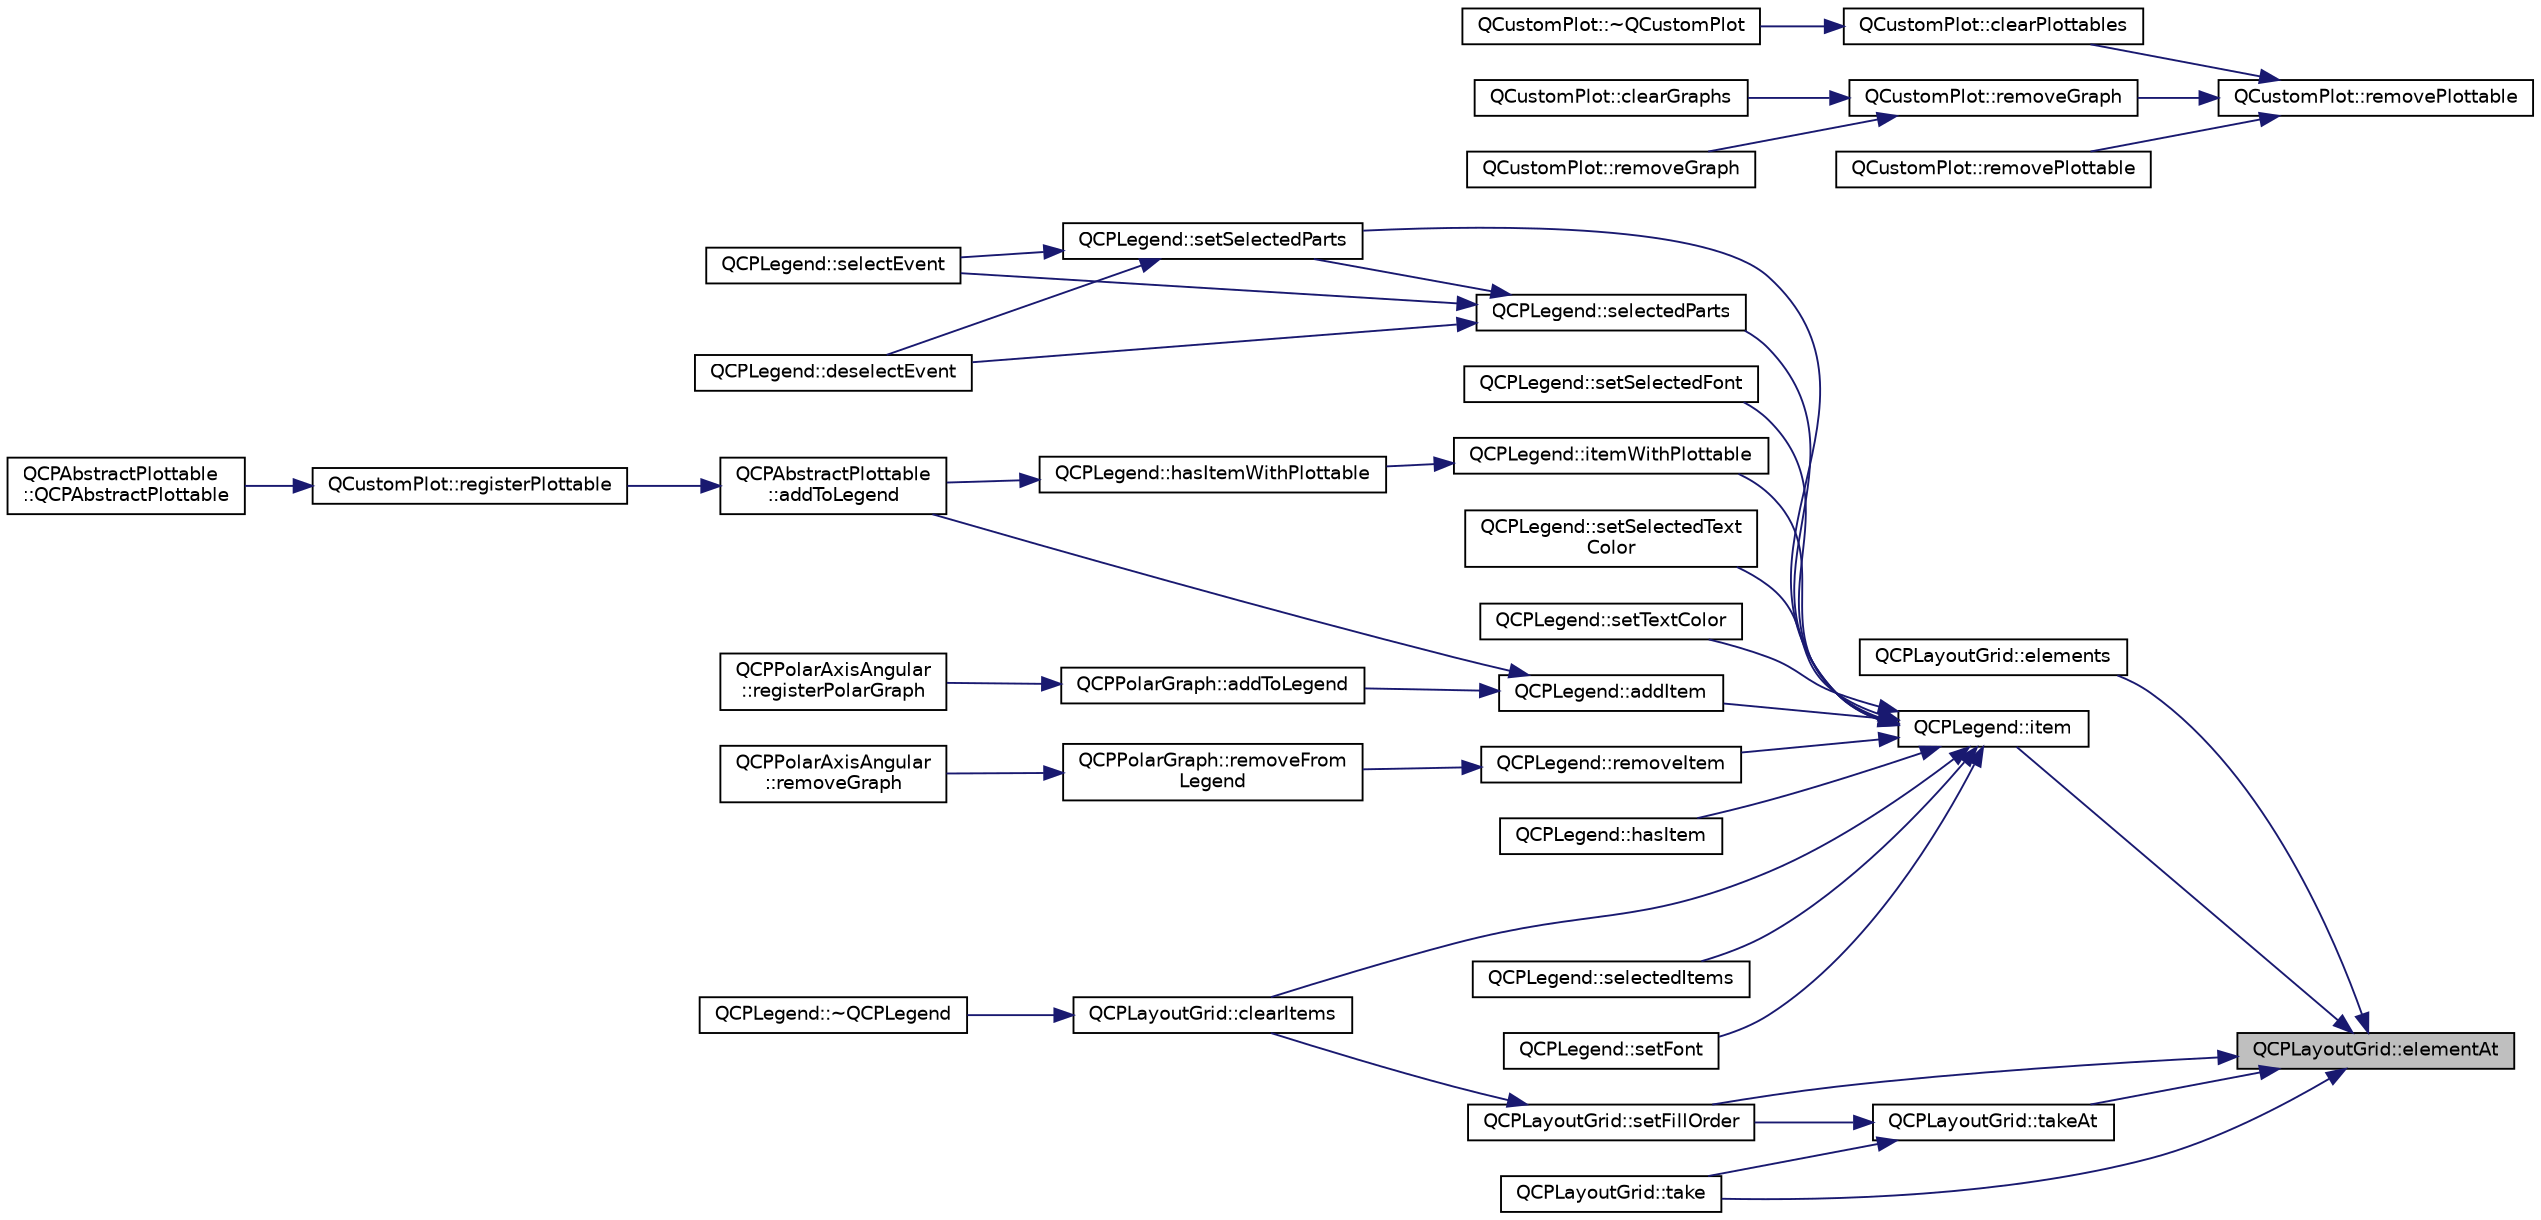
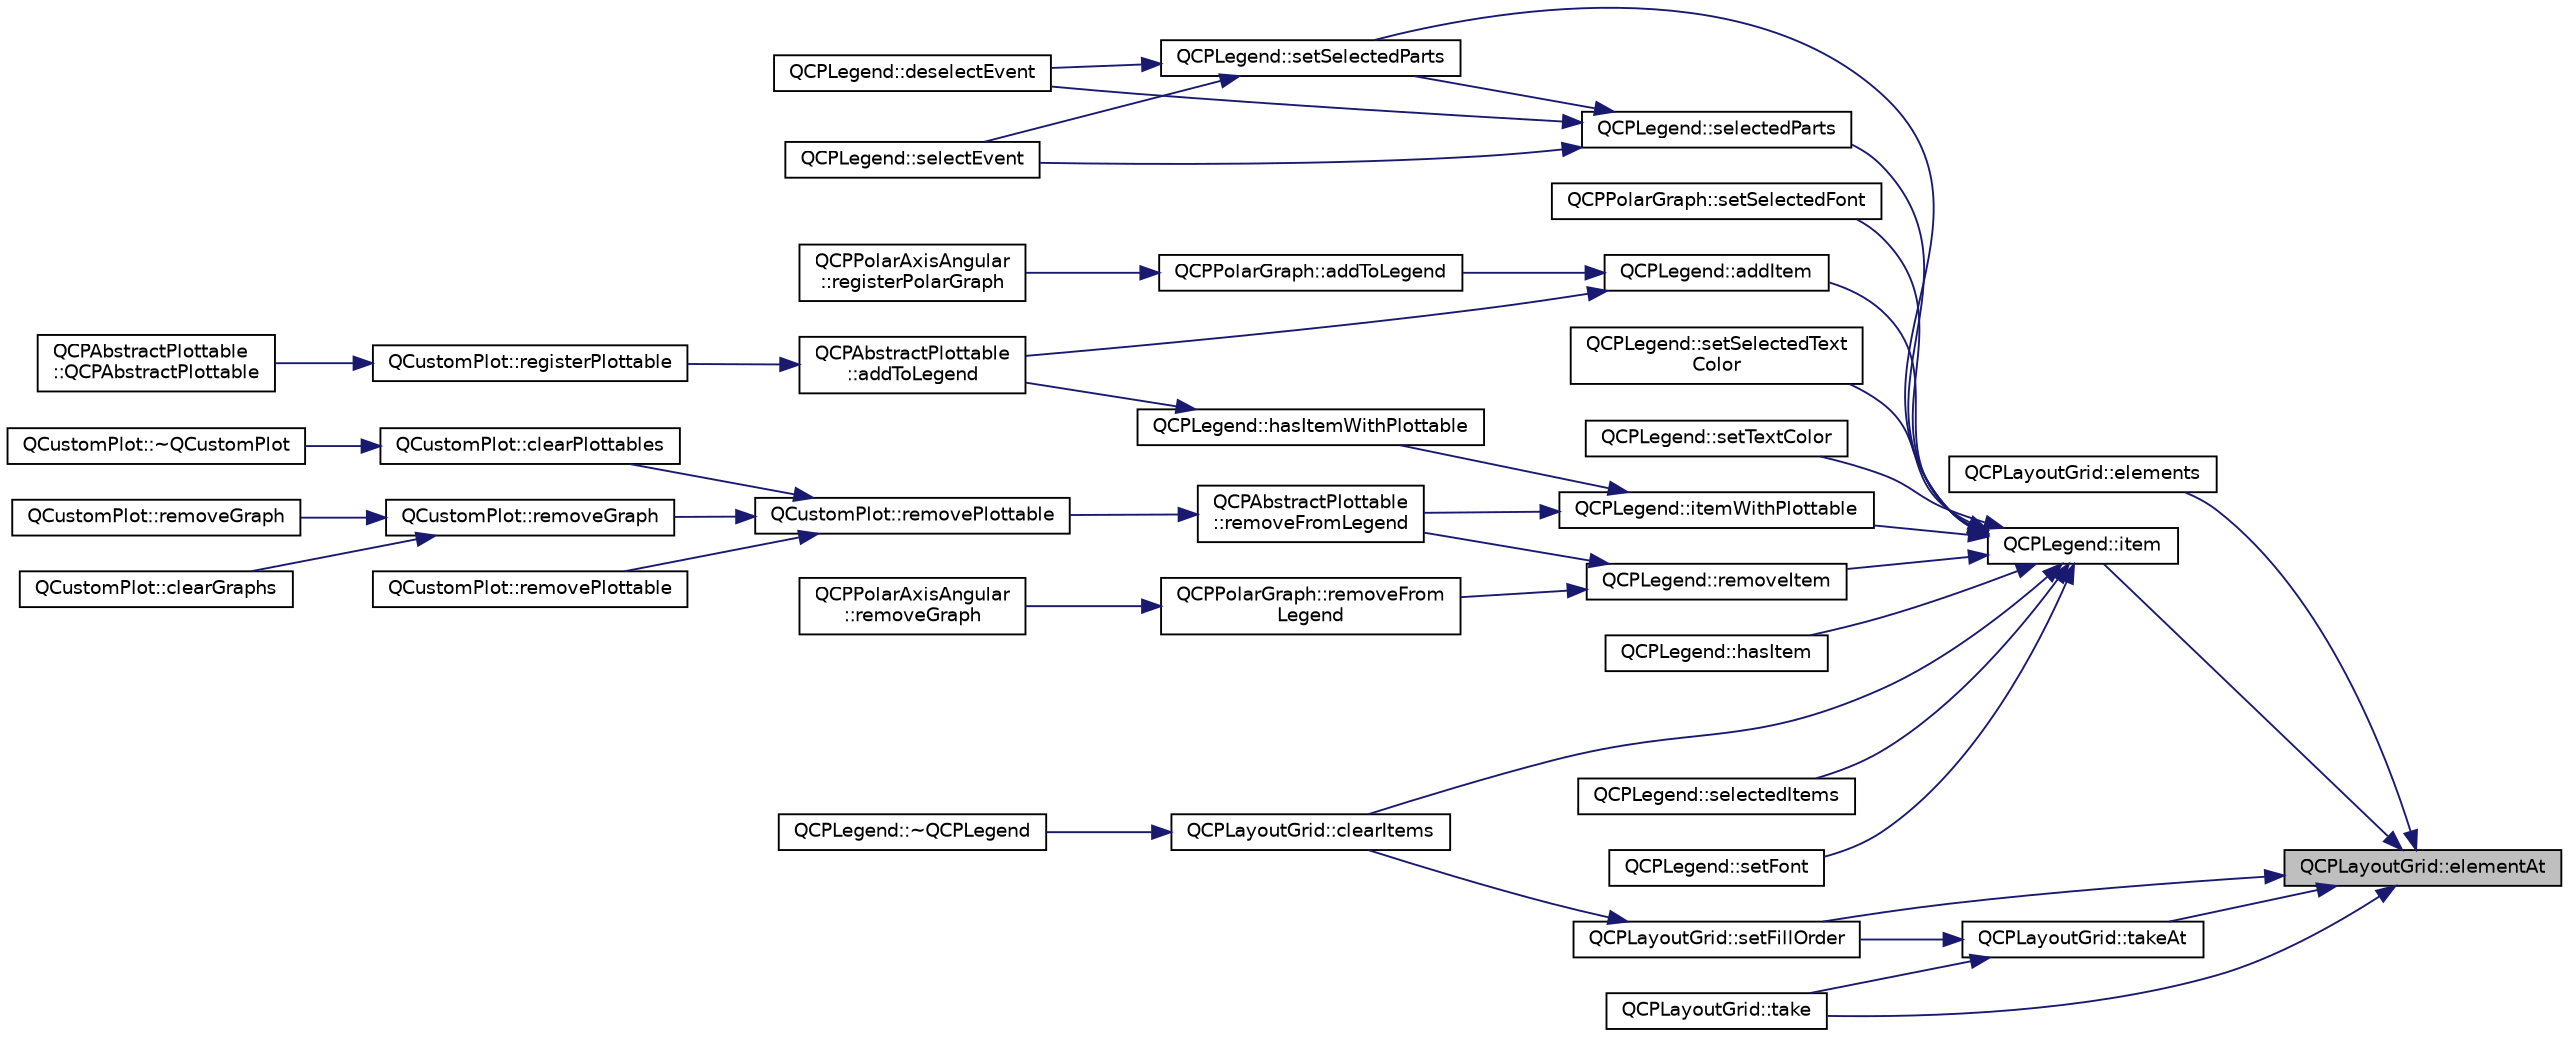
(1611, 384) -> (1717, 201)
none -> (1311, 514)
